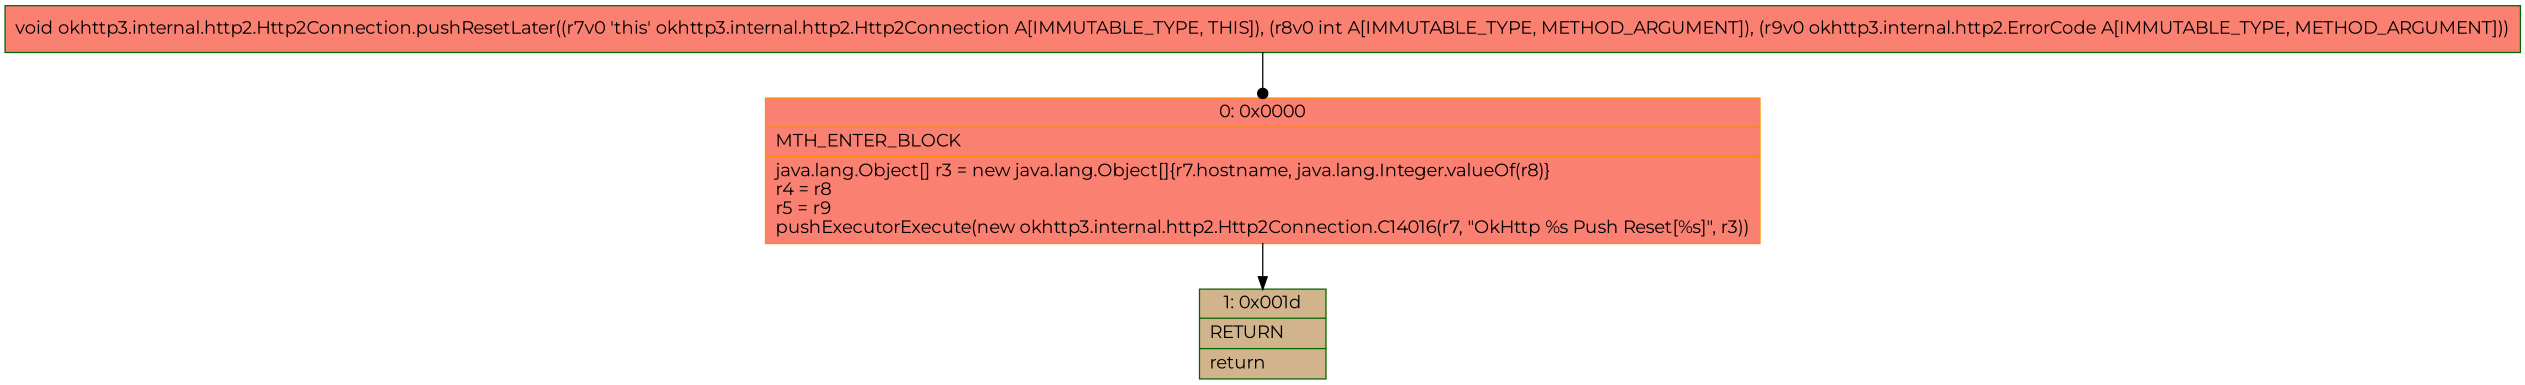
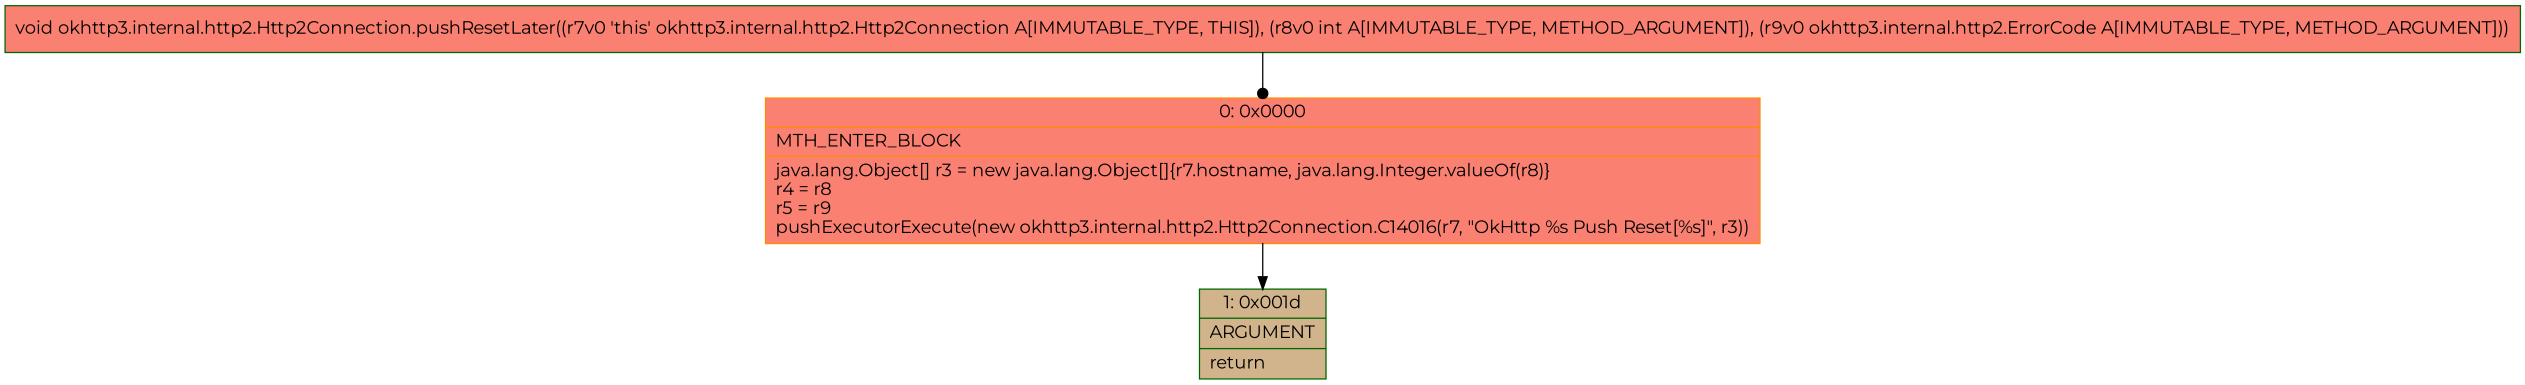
(1247, 333) -> (1263, 333)
